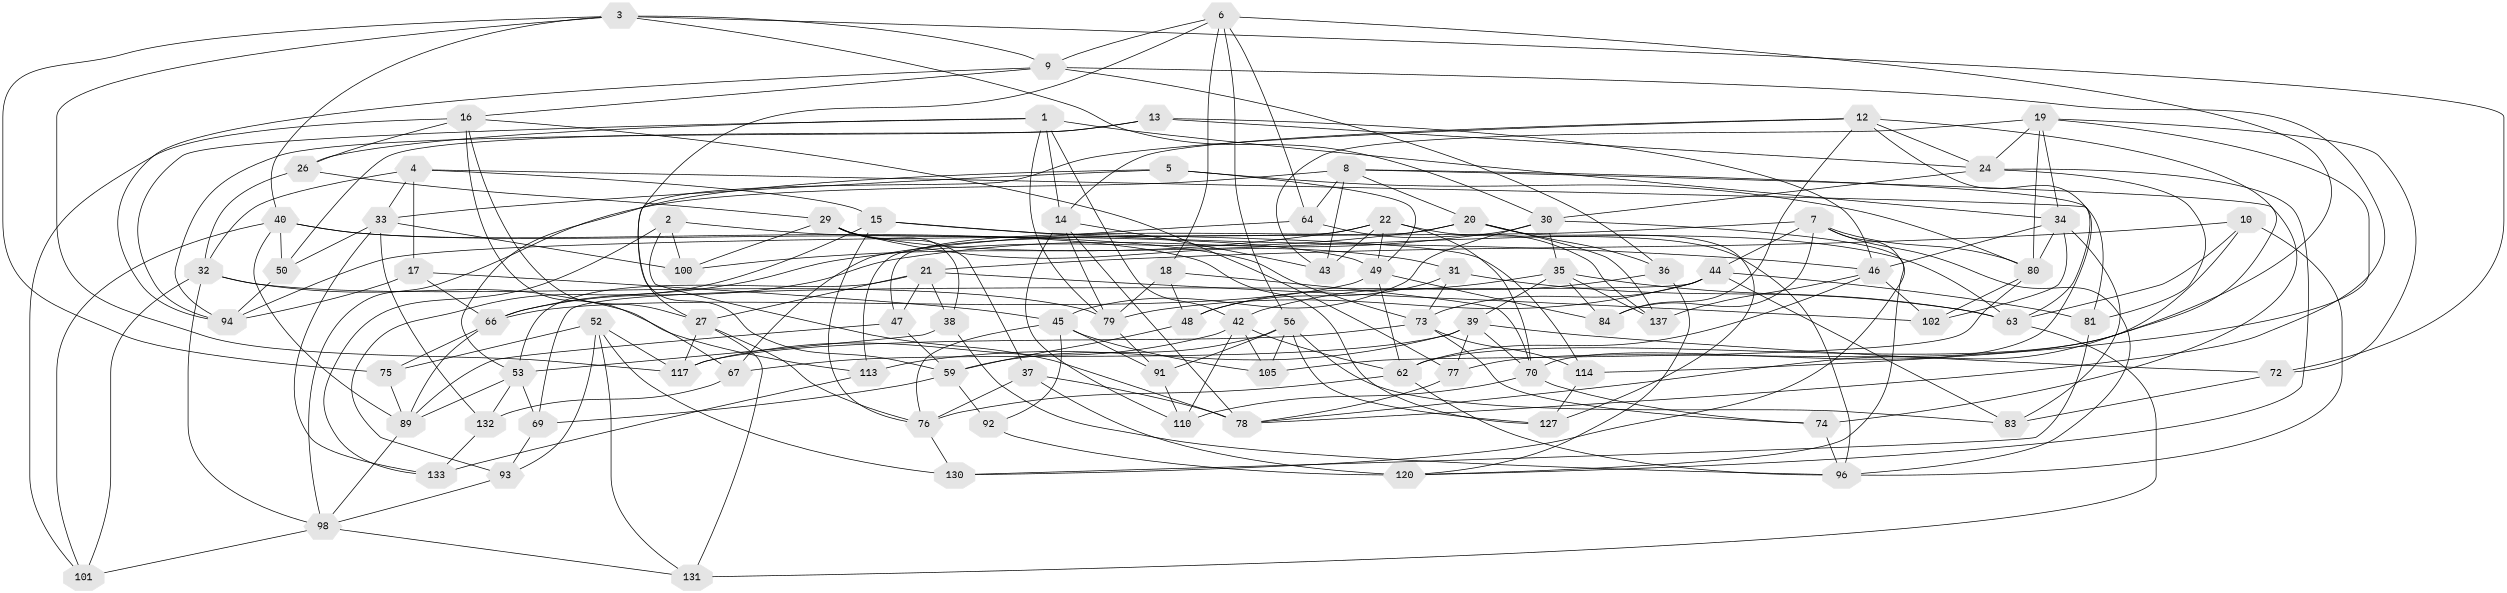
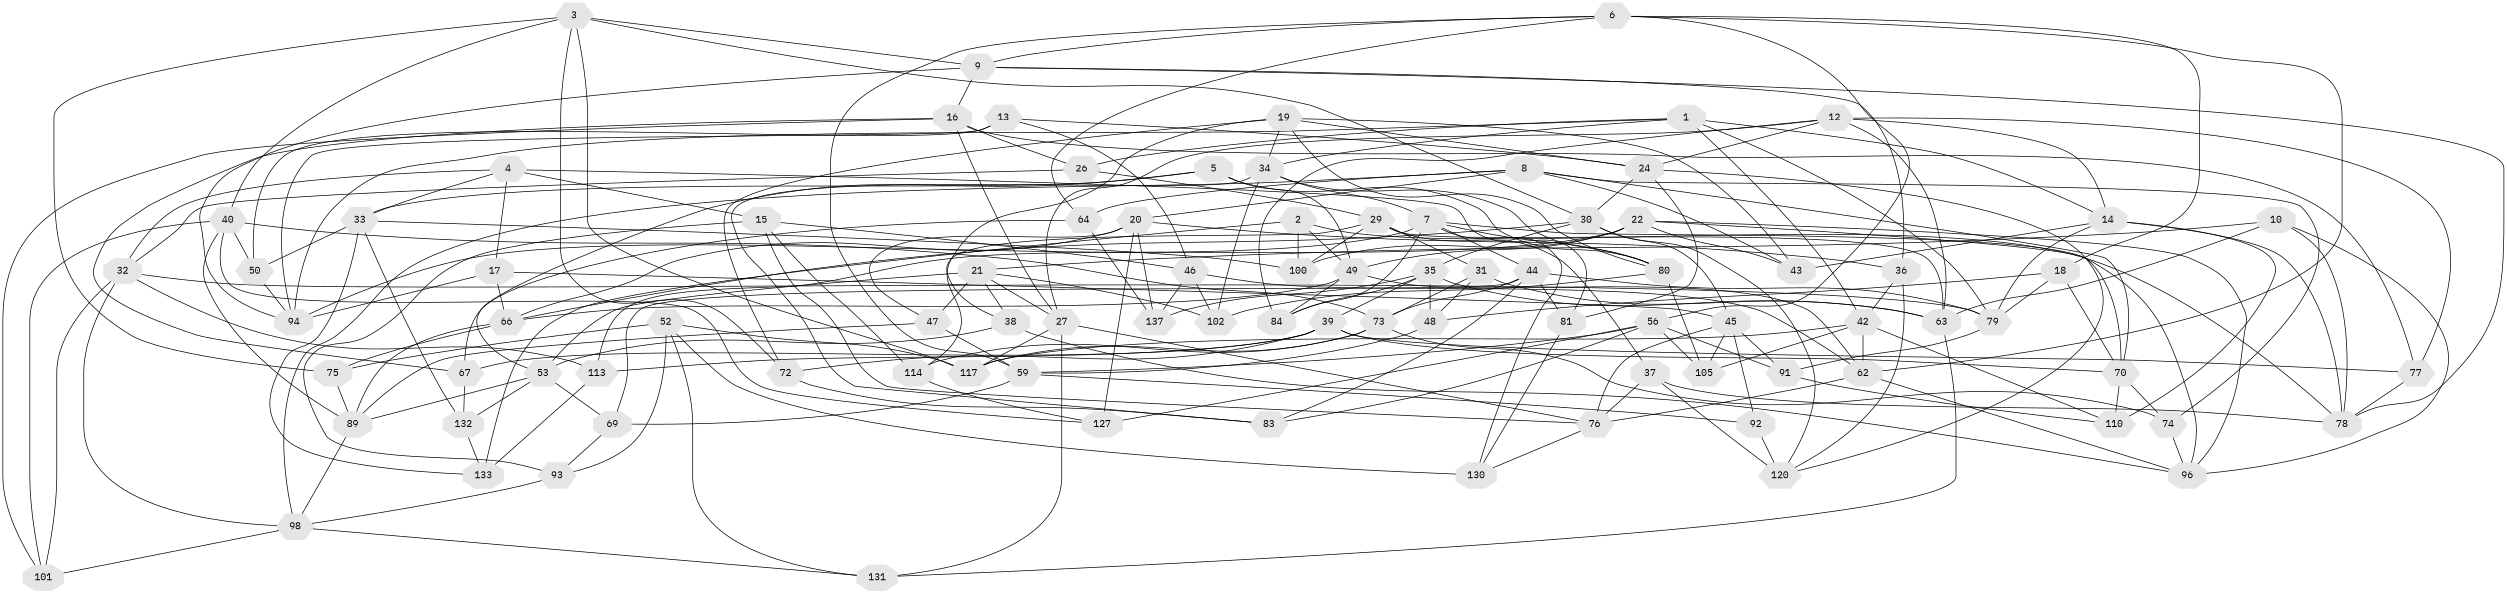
(1981, 242) -> (1347, 194)
